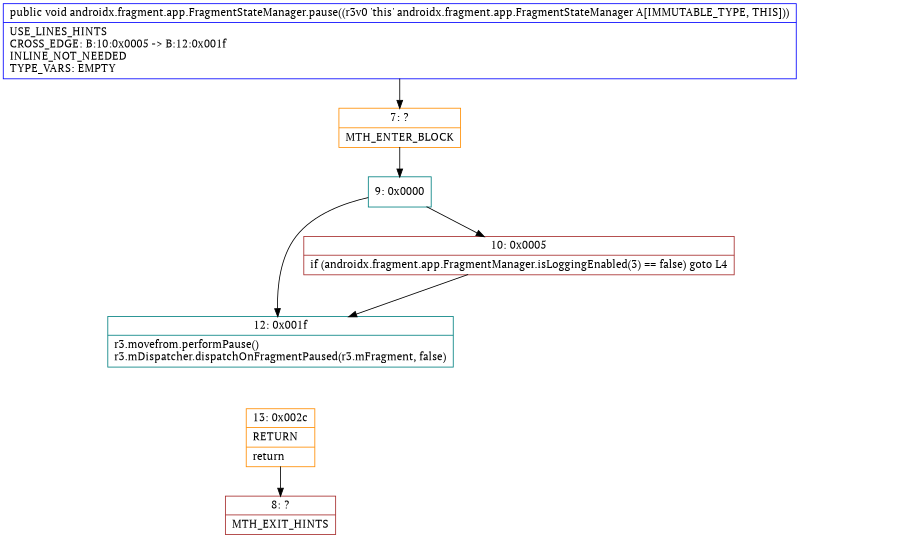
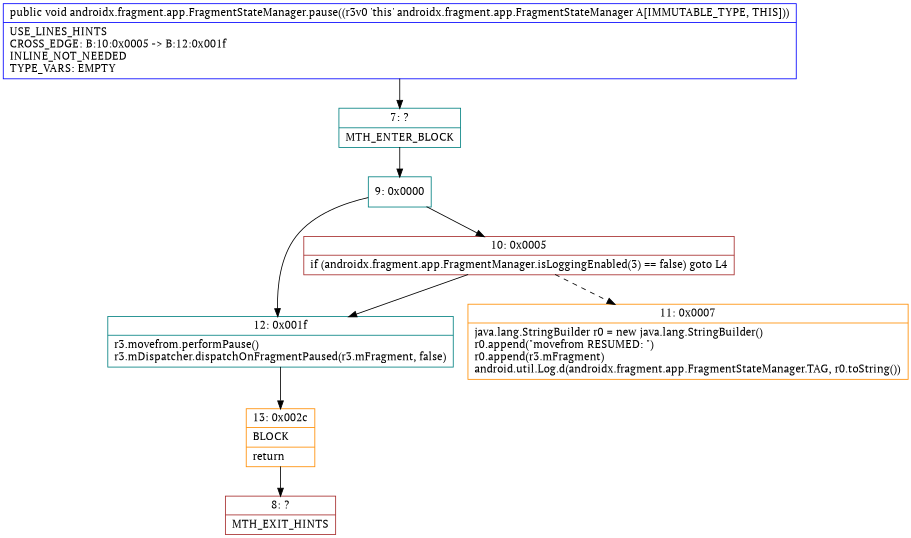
(400, 128) -> (400, 128)
none -> (688, 342)
none -> (281, 384)
(276, 437) -> (271, 437)
